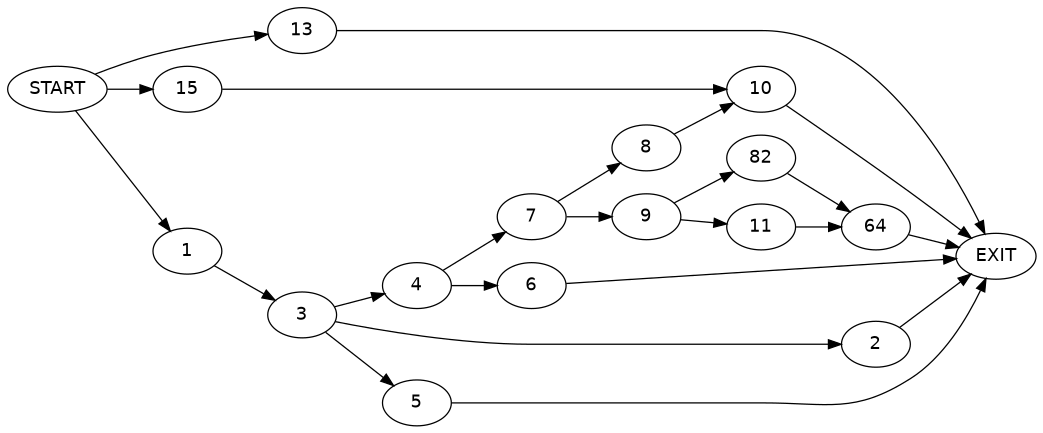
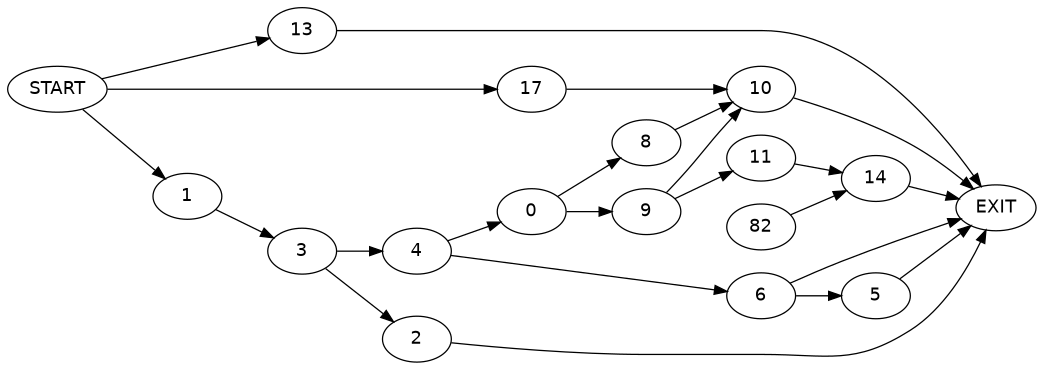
(187, 89) -> (532, 89)
(698, 190) -> (700, 156)
(532, 217) -> (532, 212)
(876, 227) -> (876, 178)
(354, 355) -> (812, 296)
